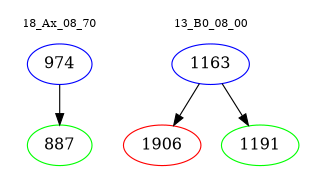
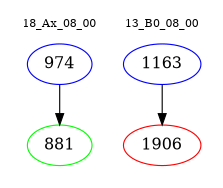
(60, 24) -> (60, 24)
(60, 145) -> (60, 145)
(260, 145) -> none
